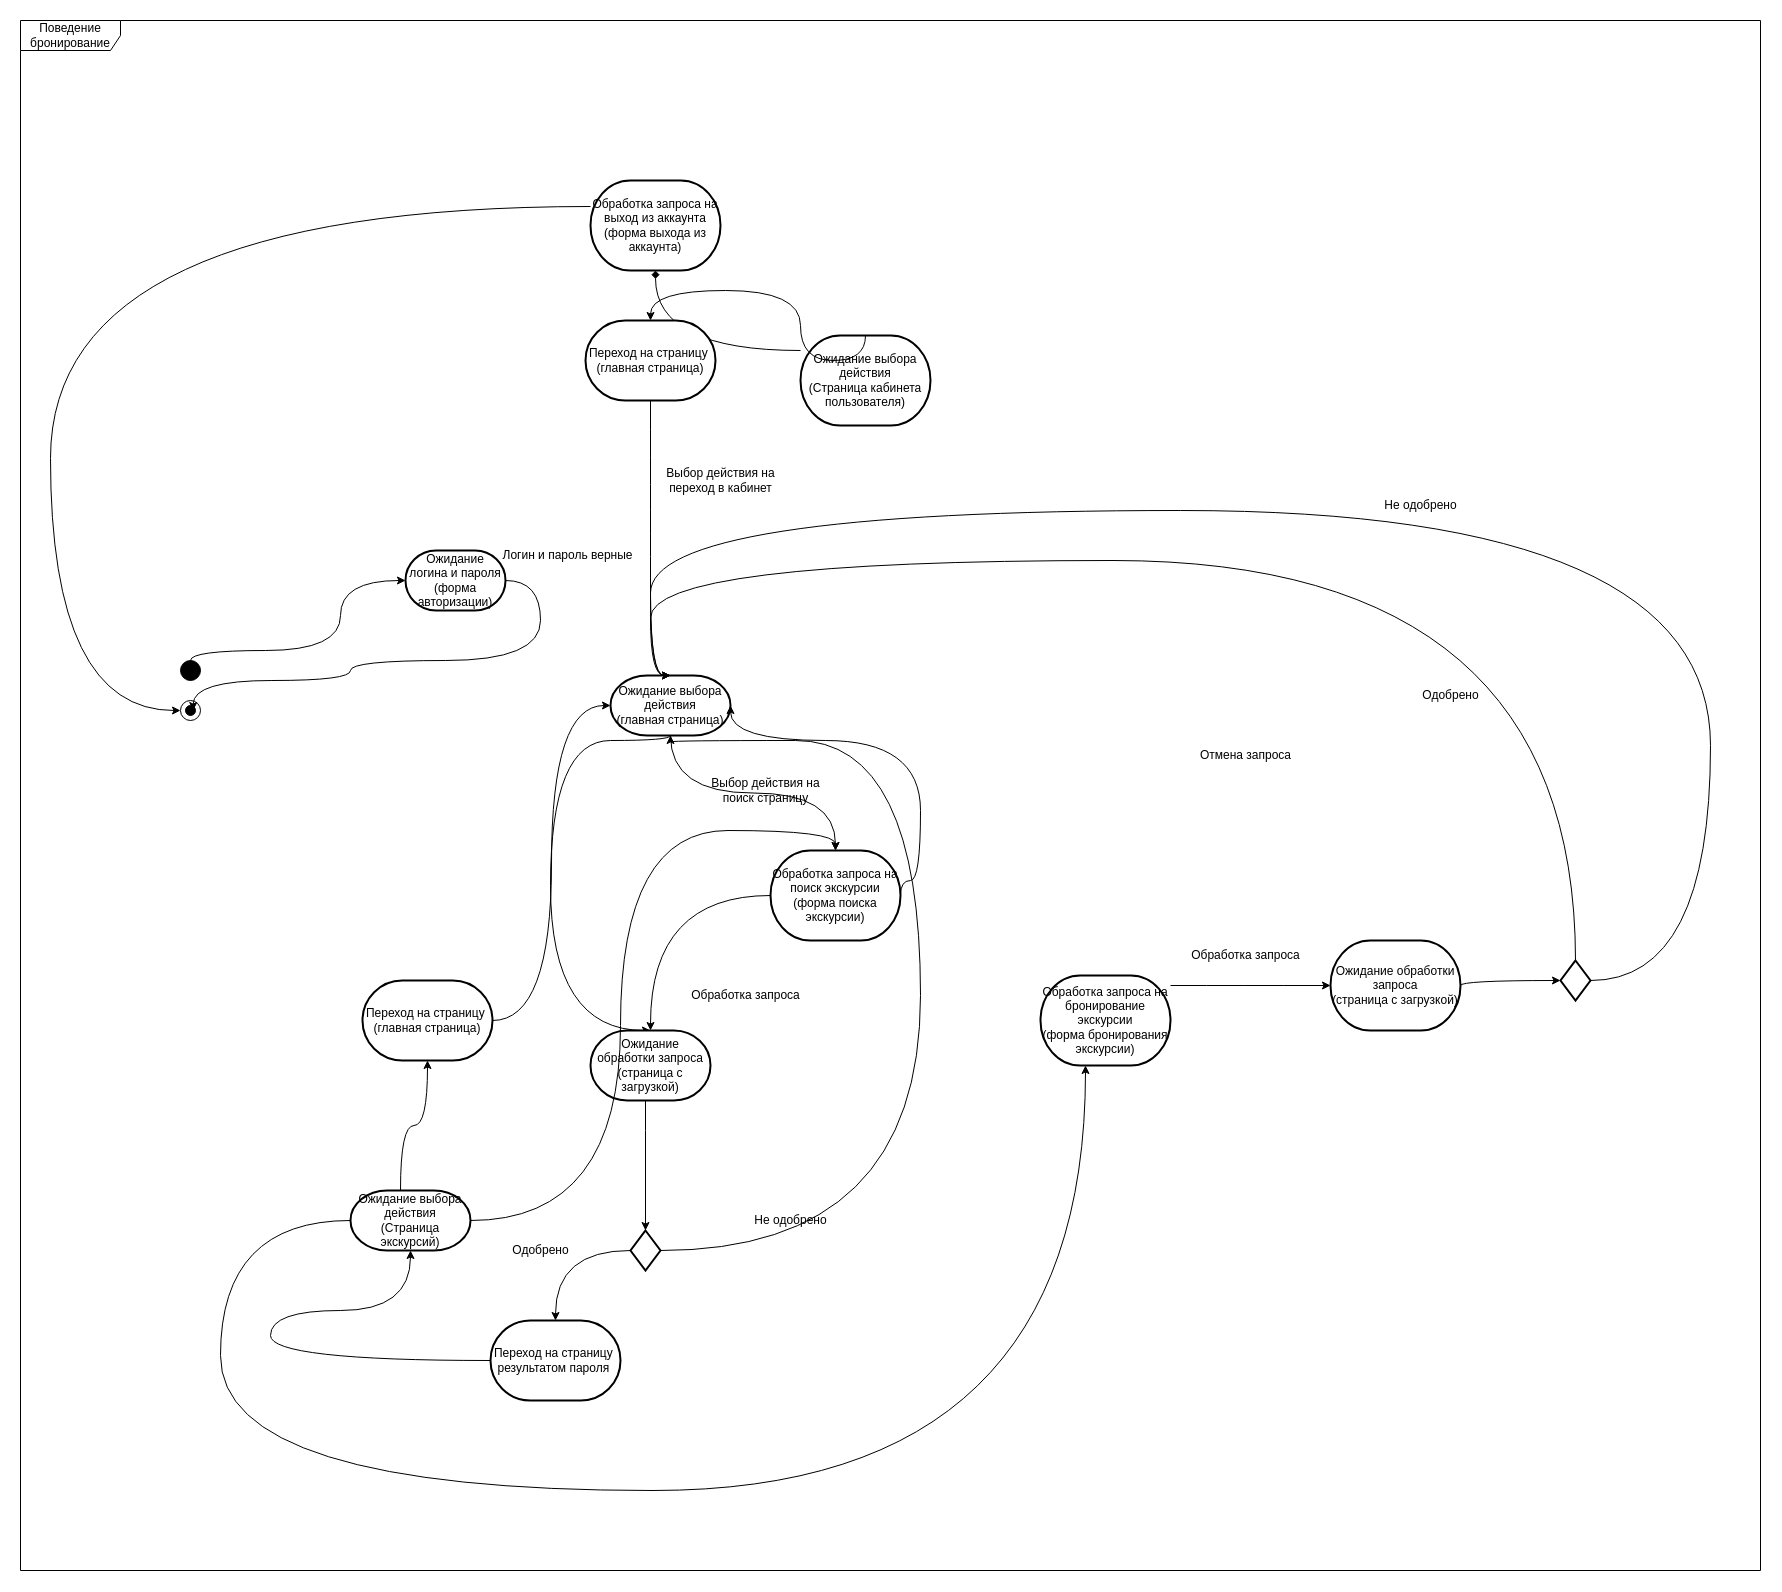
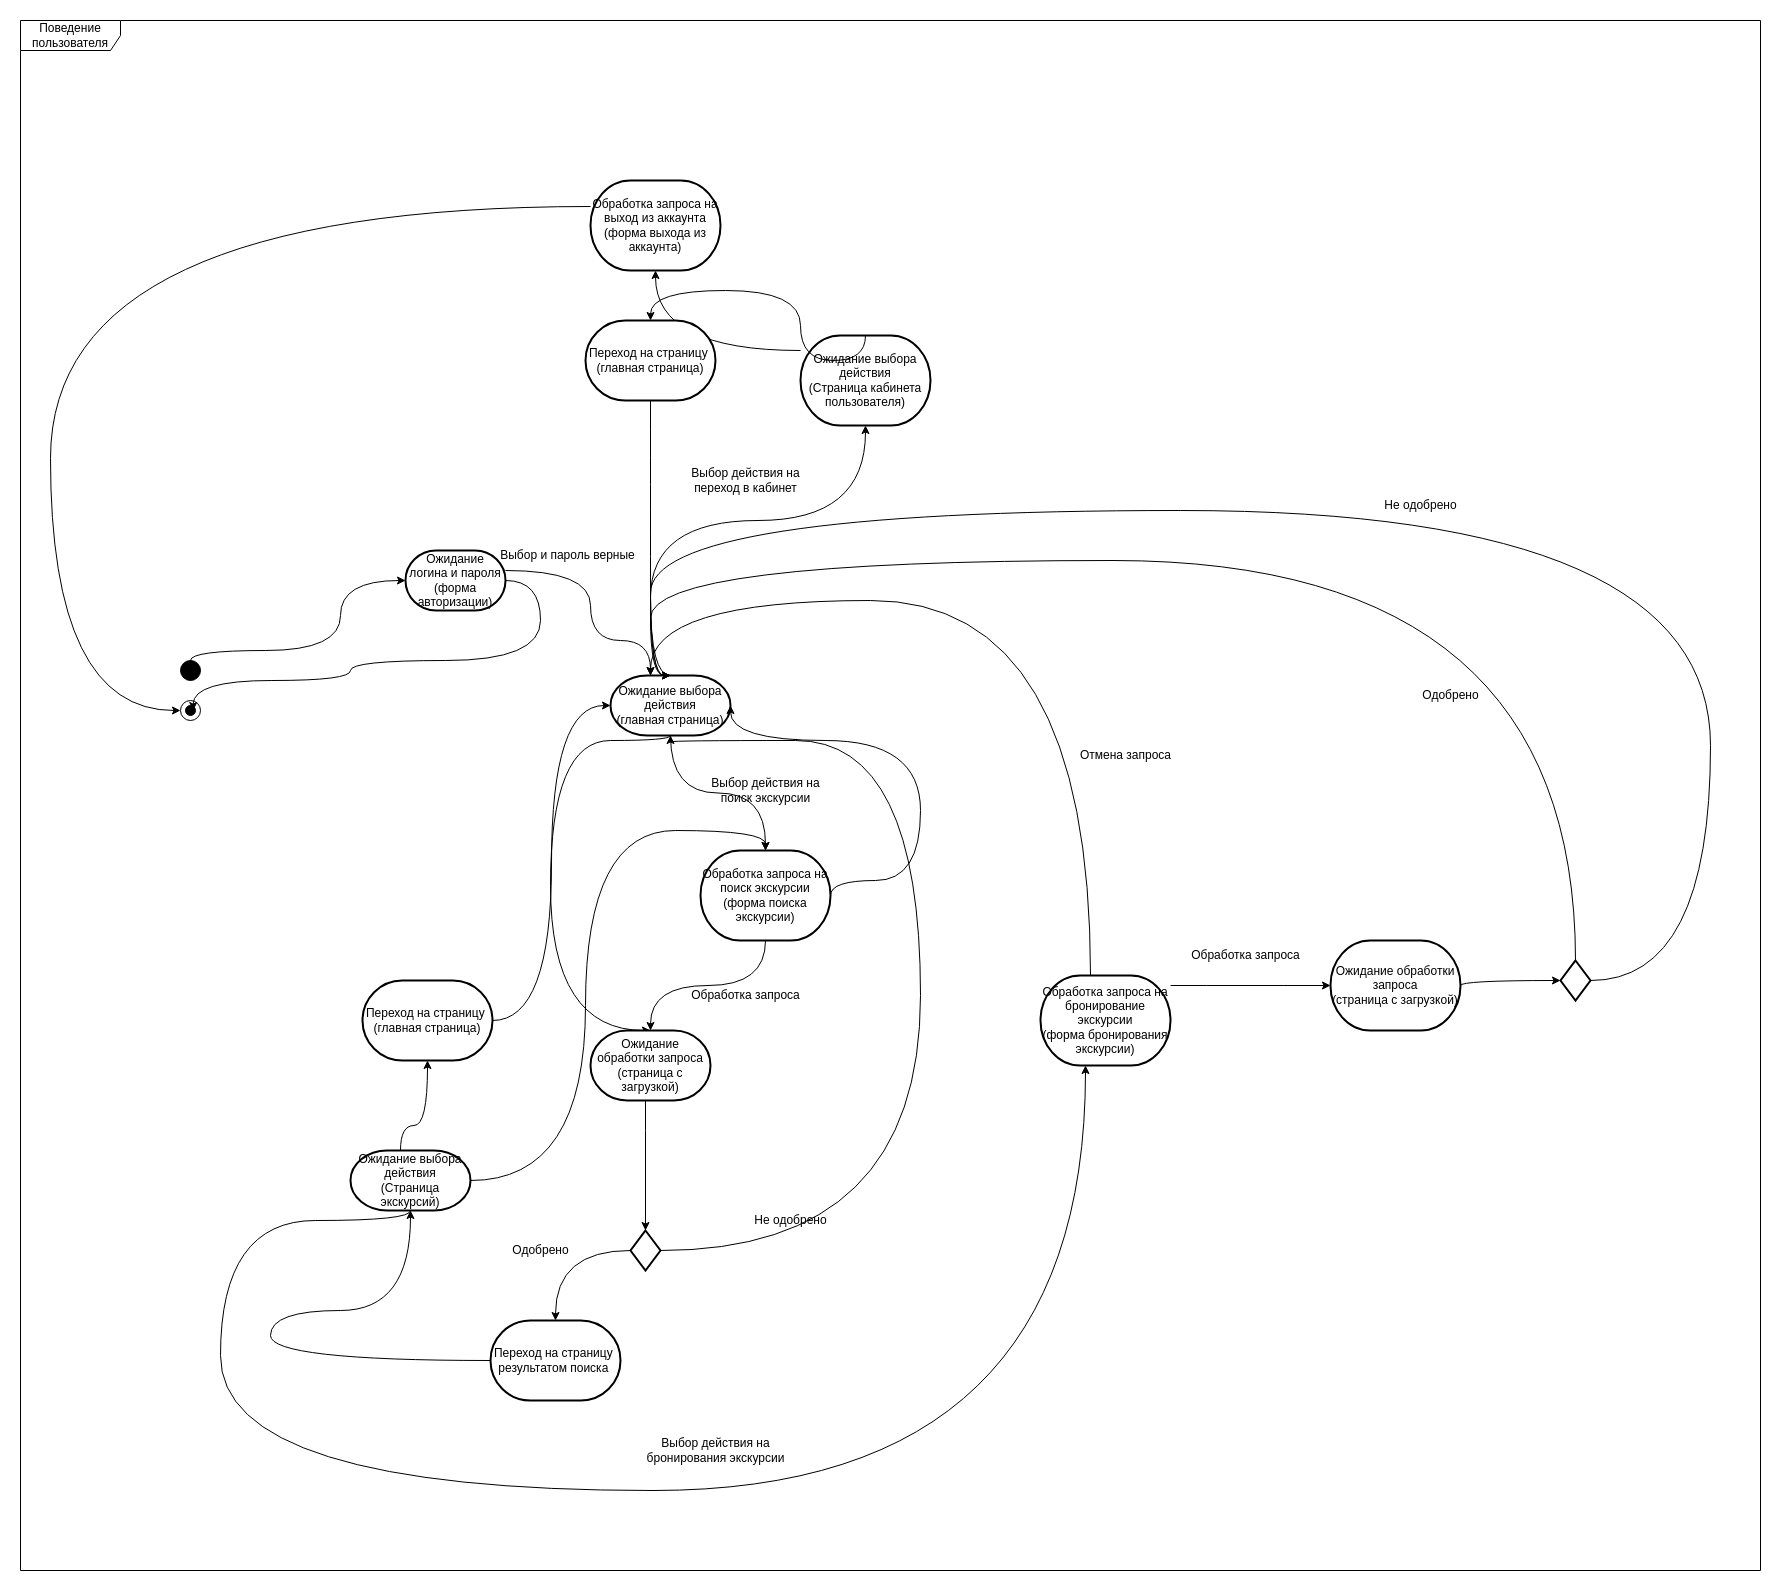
(71, 36) -> (71, 36)
(656, 279) -> (656, 279)
(721, 481) -> (746, 481)
none -> (771, 520)
(568, 556) -> (568, 556)
none -> (589, 598)
none -> (992, 643)
(1246, 756) -> (1126, 756)
(766, 791) -> (766, 791)
(836, 896) -> (766, 896)
(411, 1221) -> (411, 1181)
(556, 1361) -> (556, 1361)
none -> (716, 1451)
